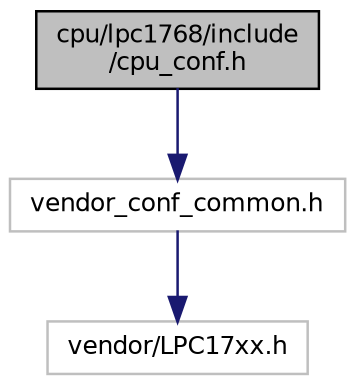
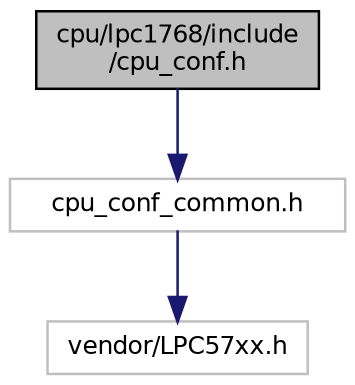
(178, 205) -> (178, 205)
(178, 348) -> (178, 348)
